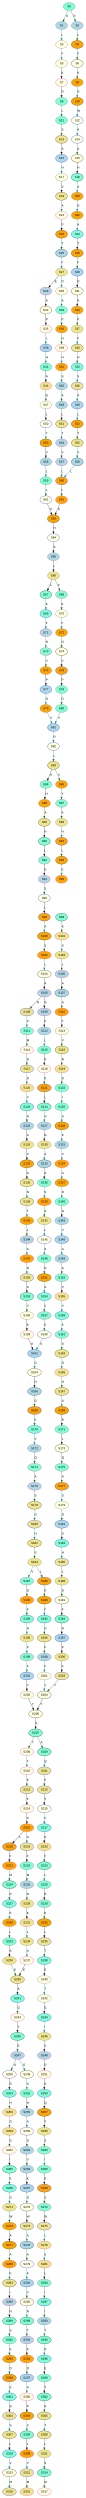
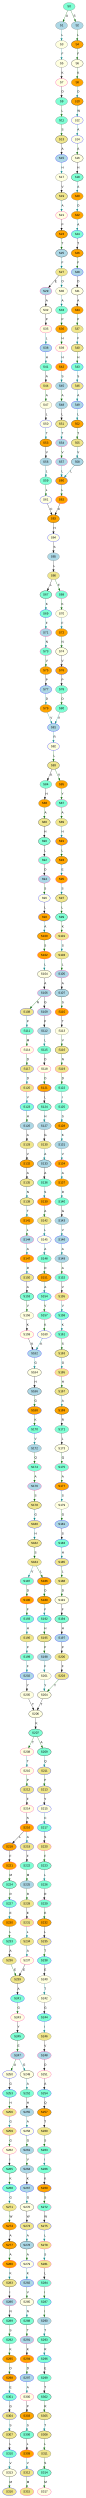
(47, 395) -> (47, 395)
none -> (62, 898)
